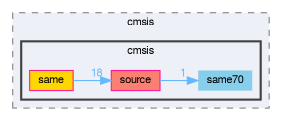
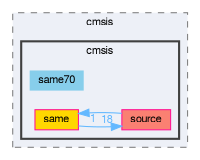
(174, 81) -> (106, 113)
